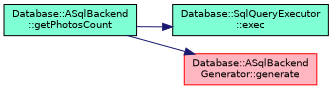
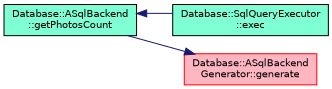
(150, 27) -> (160, 13)
